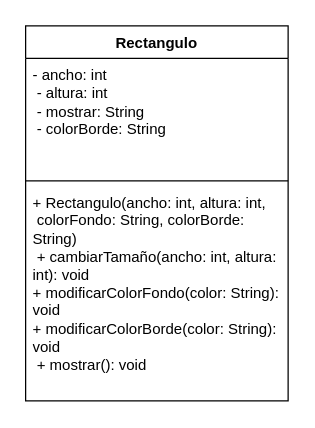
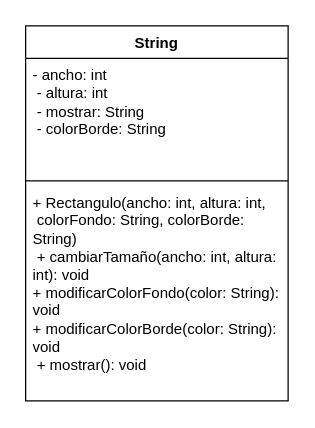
(157, 43) -> (157, 43)
